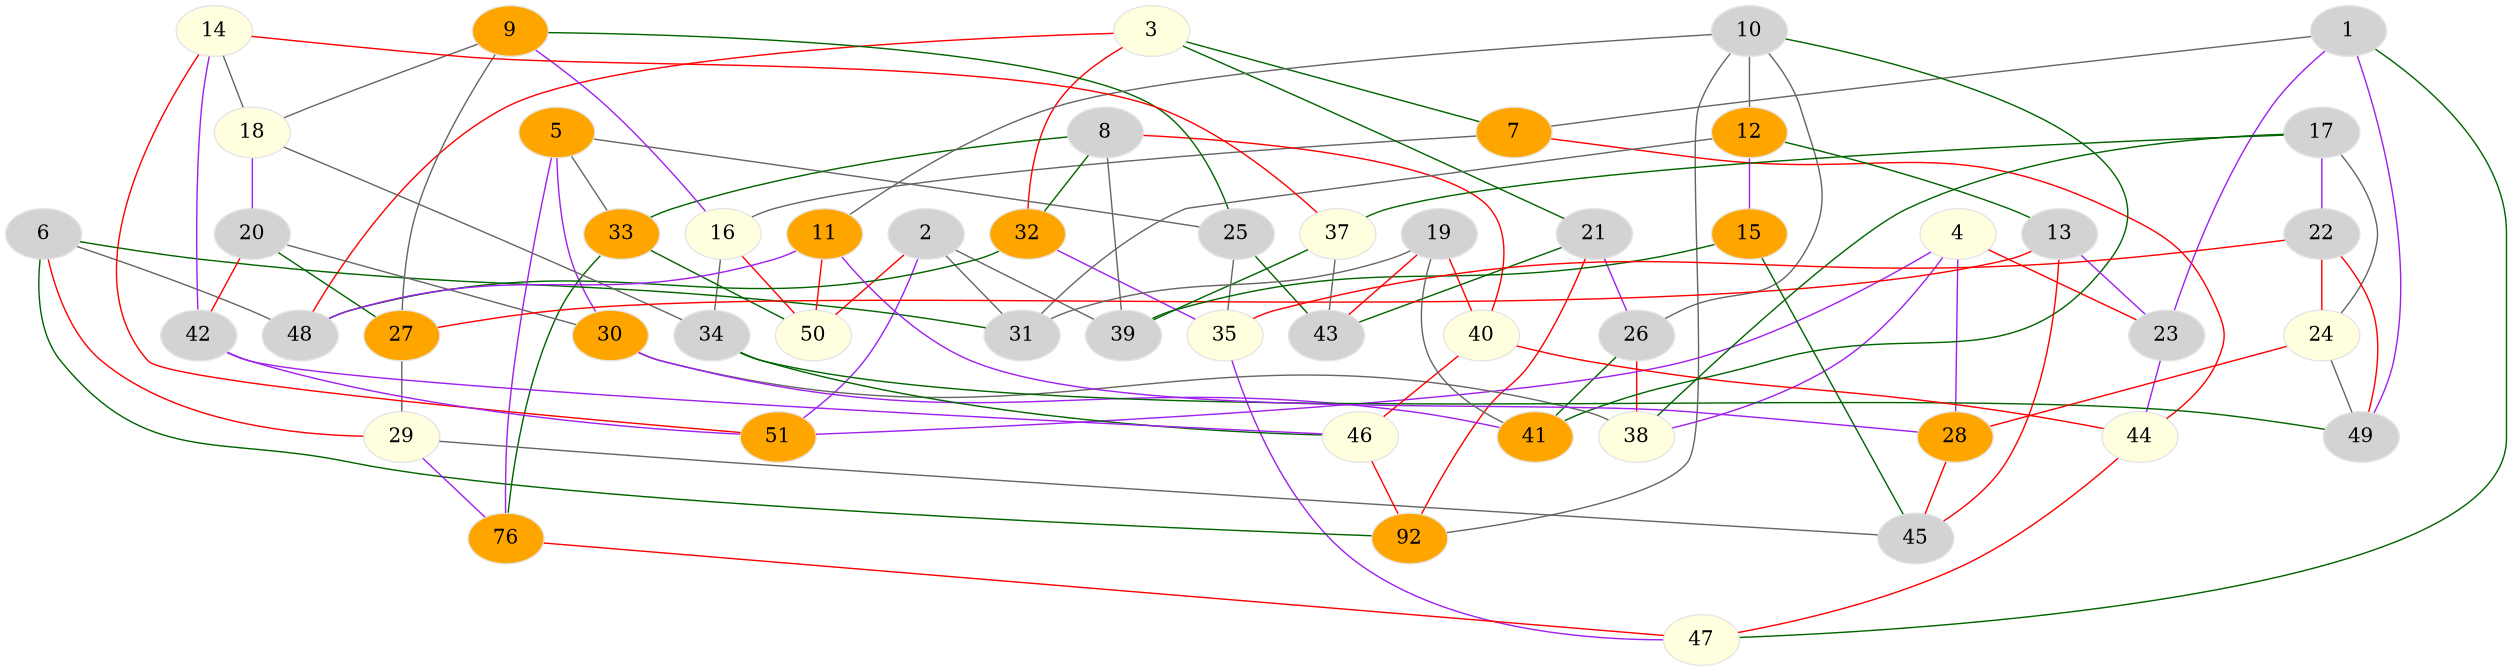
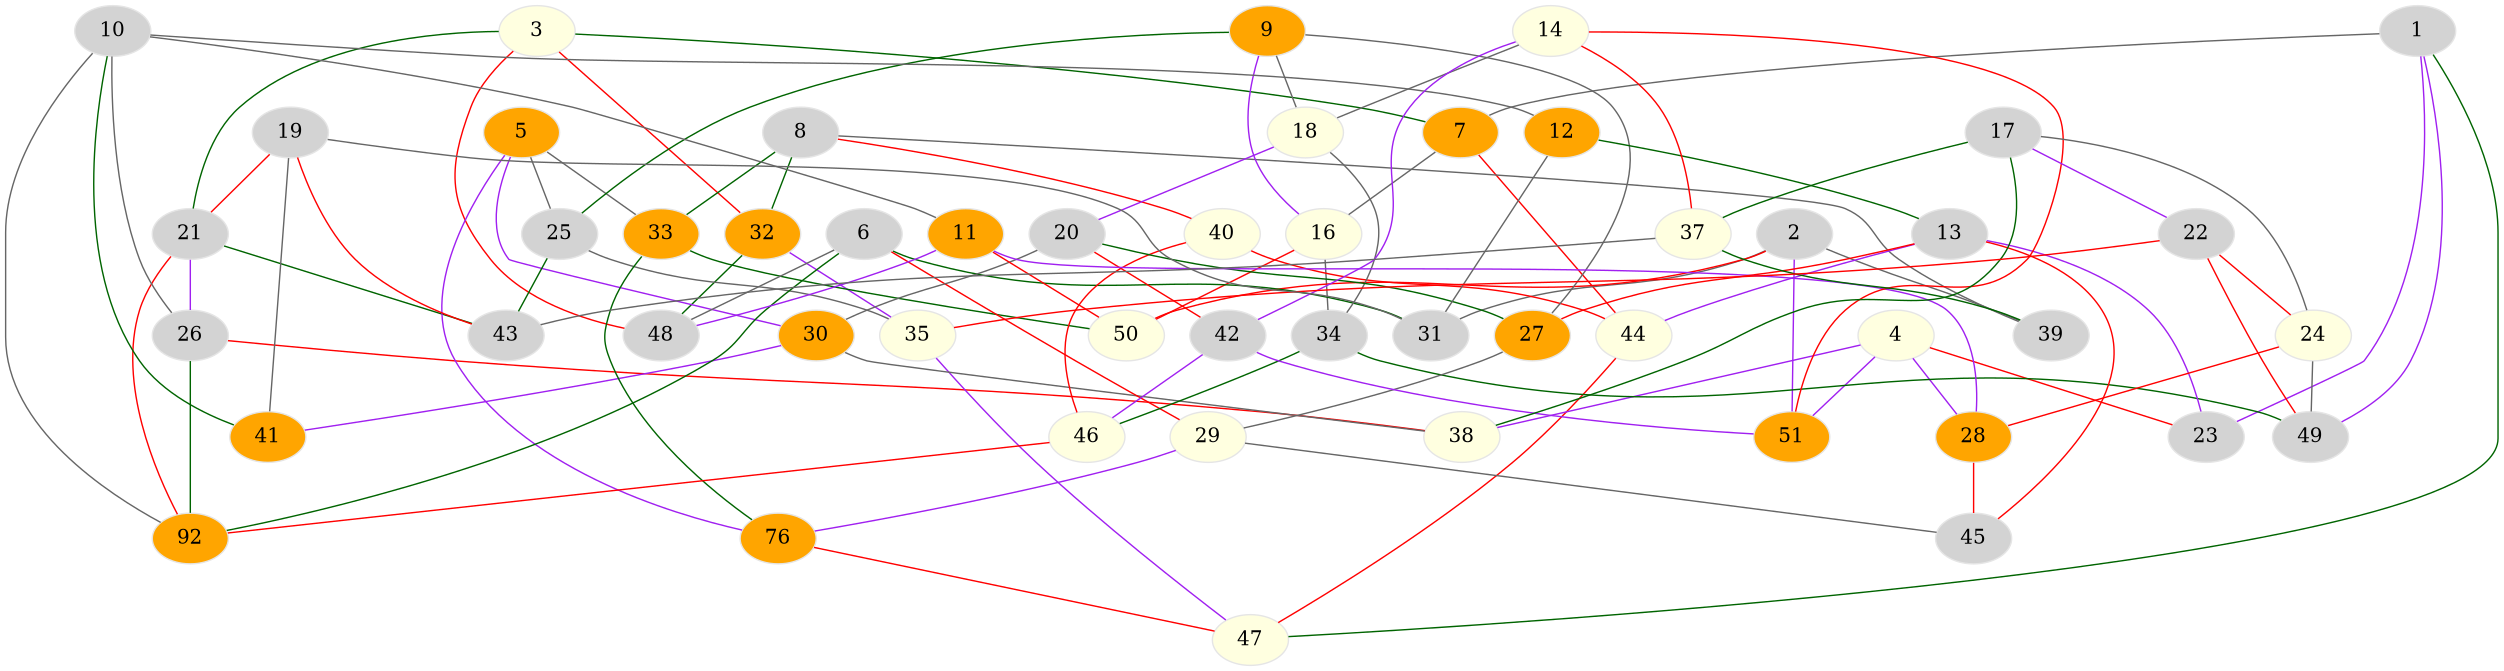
(1749, 234) -> none
(1464, 293) -> (240, 183)
(1583, 389) -> (190, 437)
(2152, 391) -> (1764, 287)
